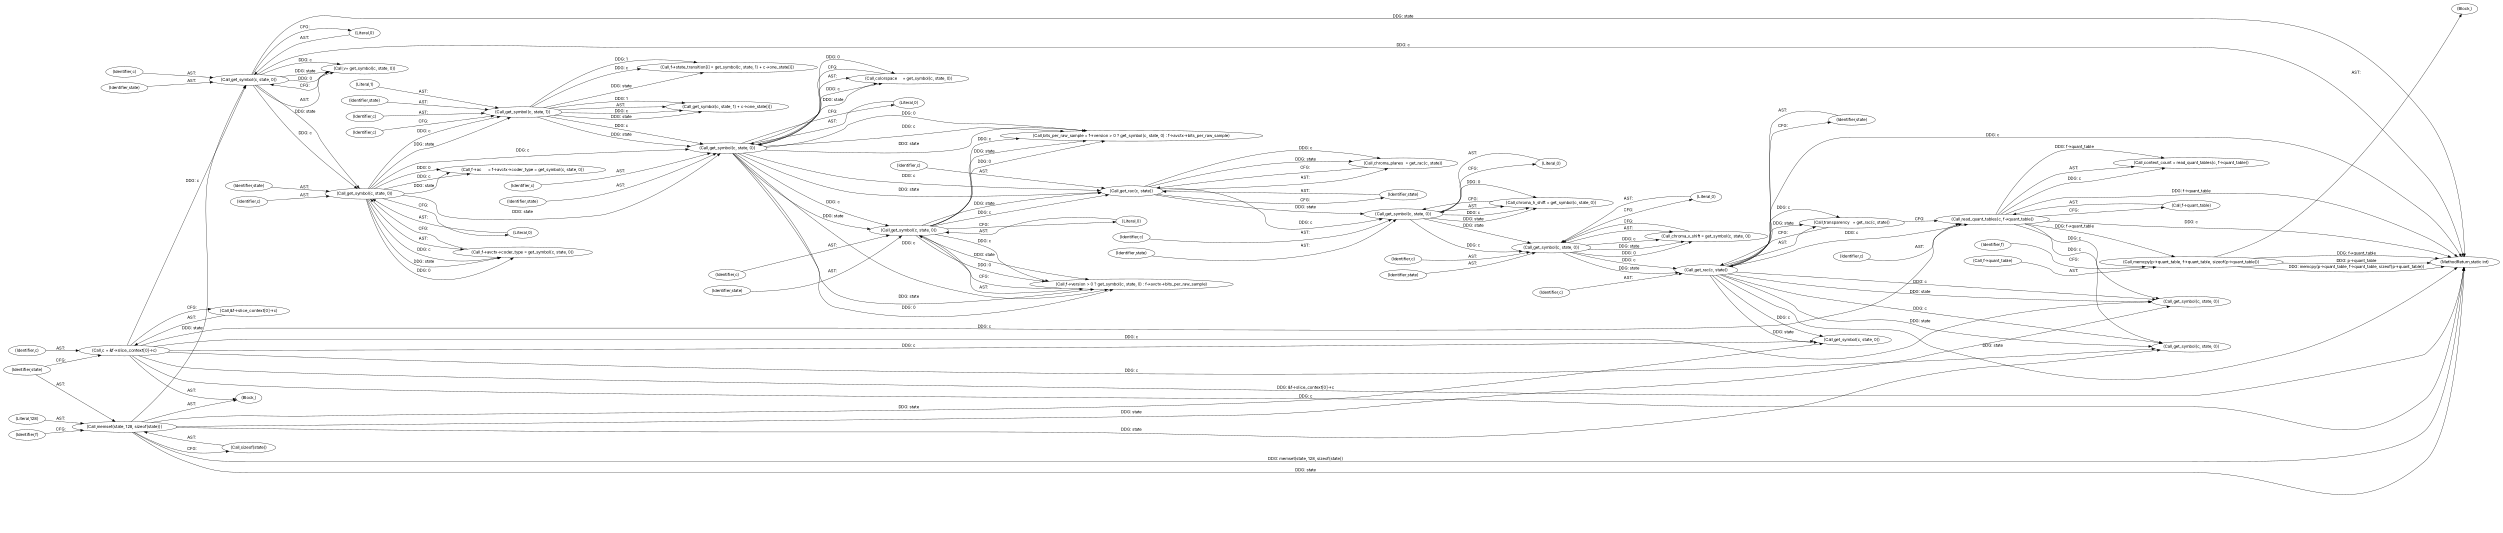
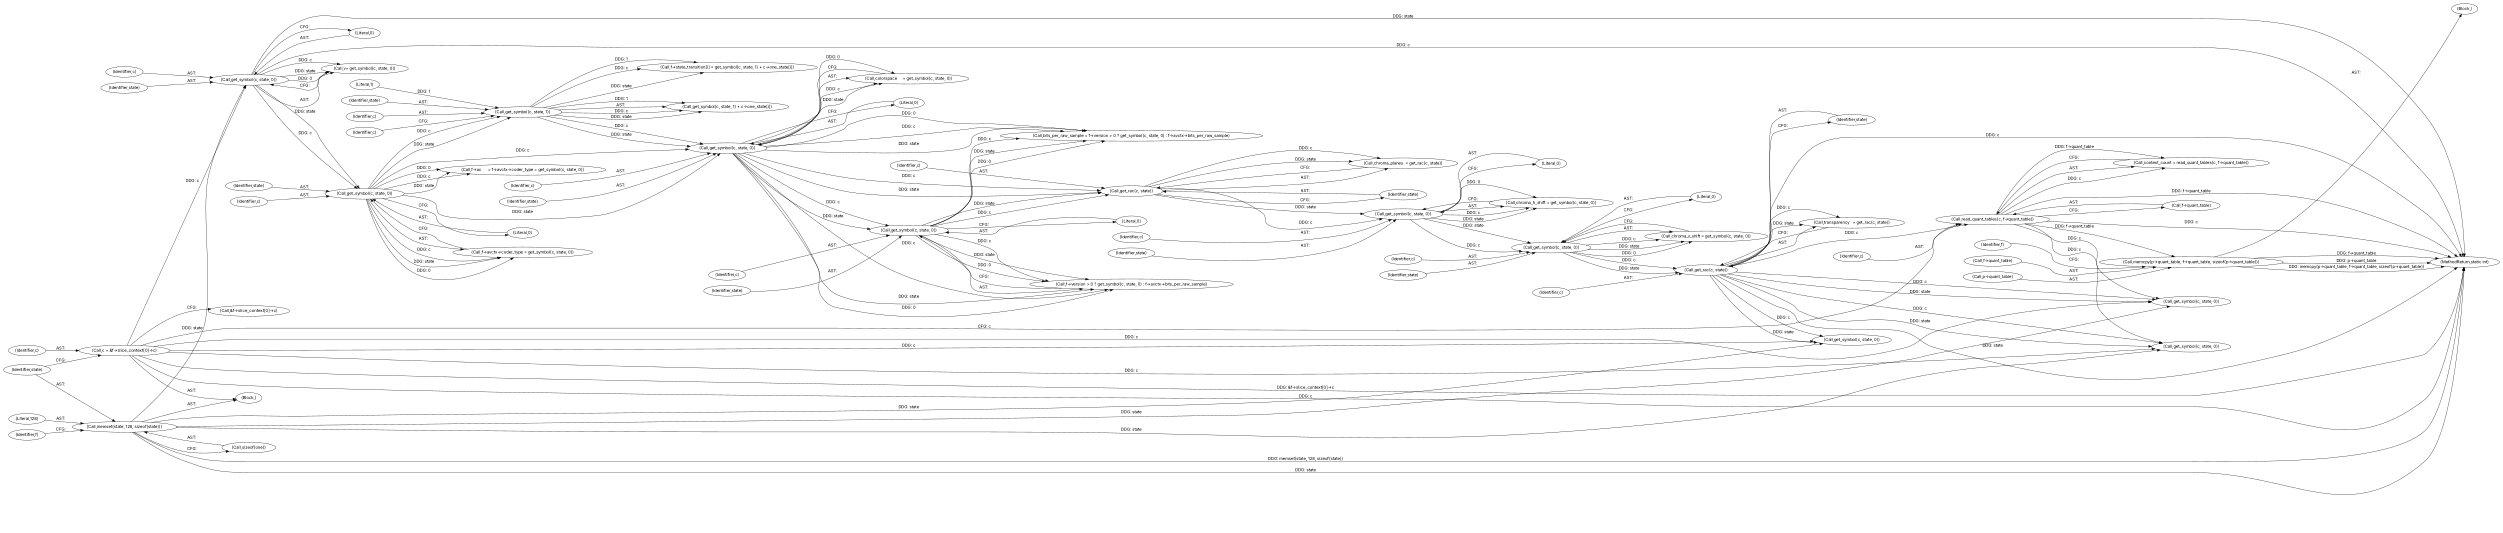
(424, 92) -> (424, 92)
(1919, 221) -> (2056, 165)
none -> (1993, 277)
(180, 326) -> none
(984, 327) -> (984, 327)
(249, 448) -> (249, 448)
